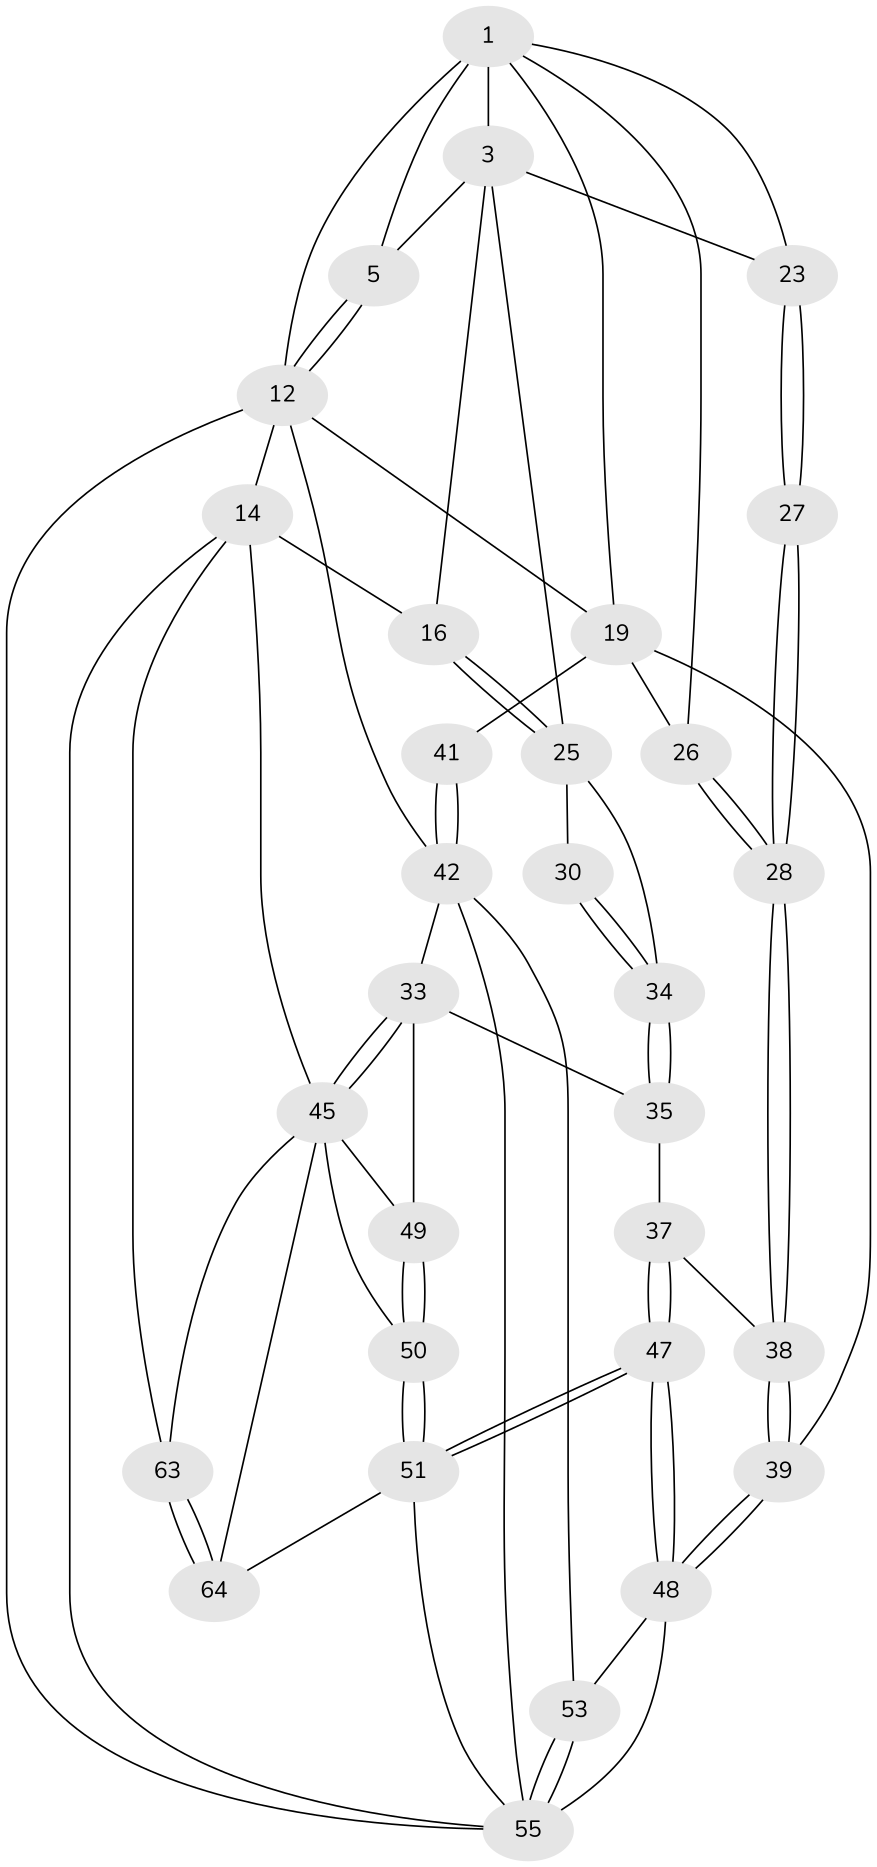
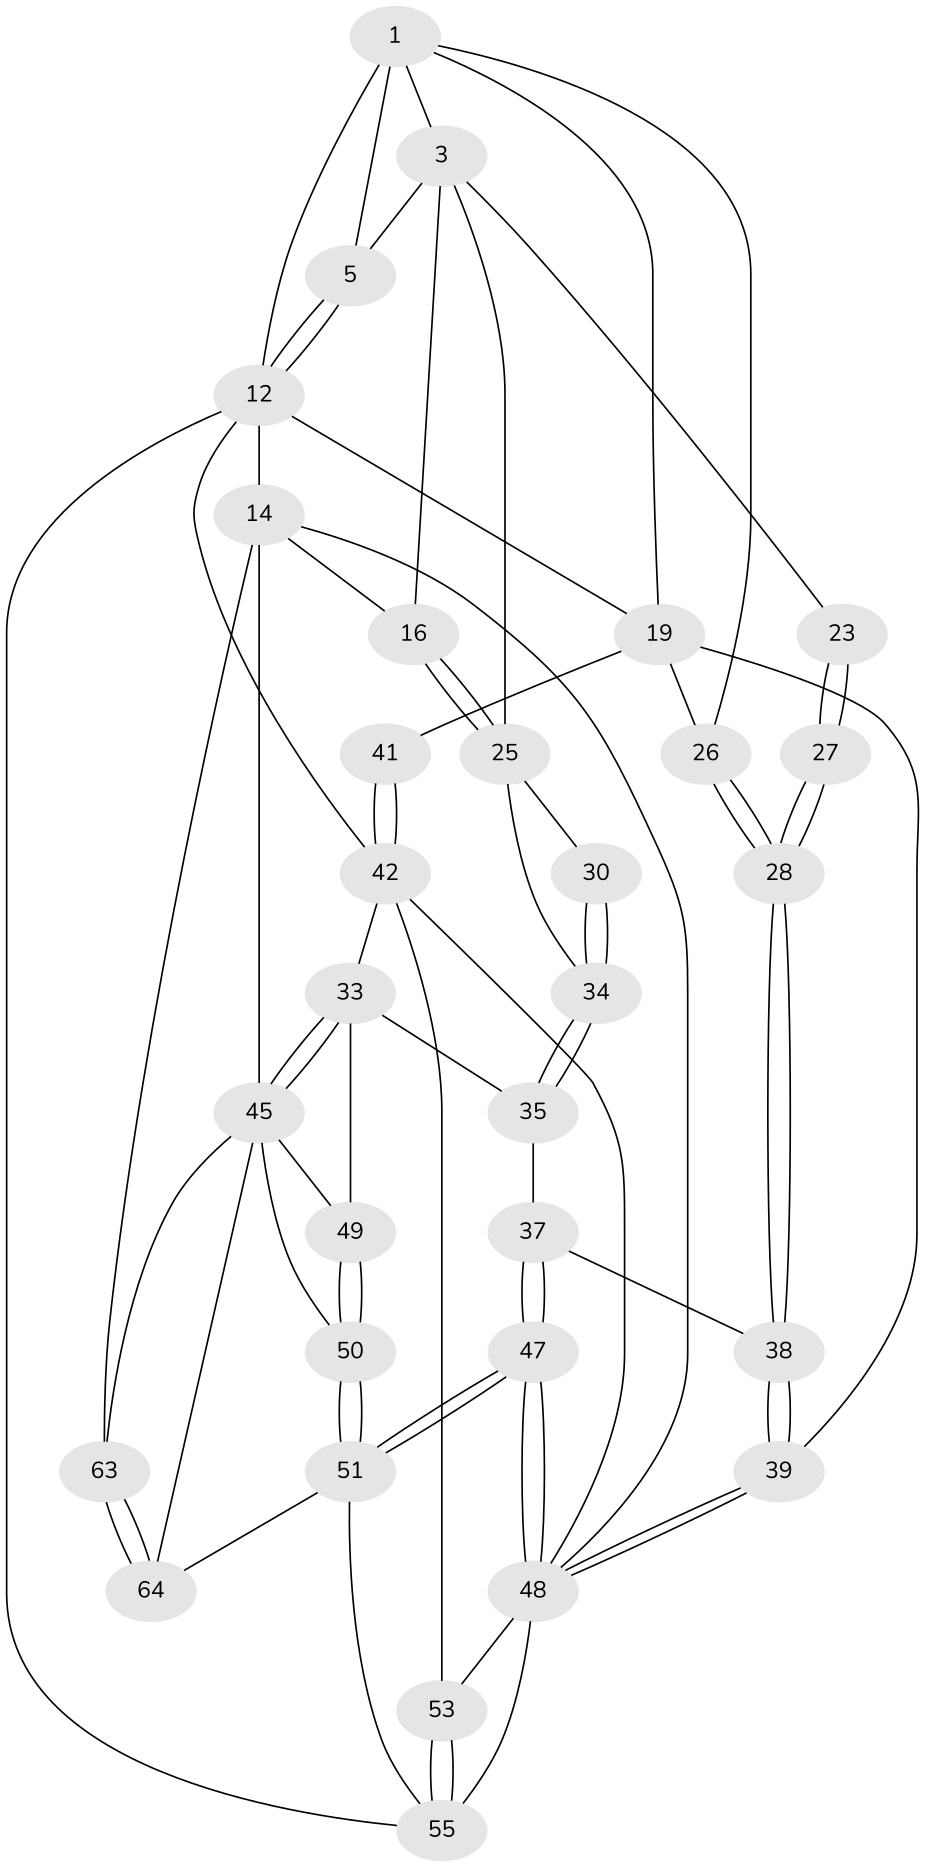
(694, 103) -> none
(70, 1296) -> (688, 976)
(505, 1349) -> (624, 1198)
